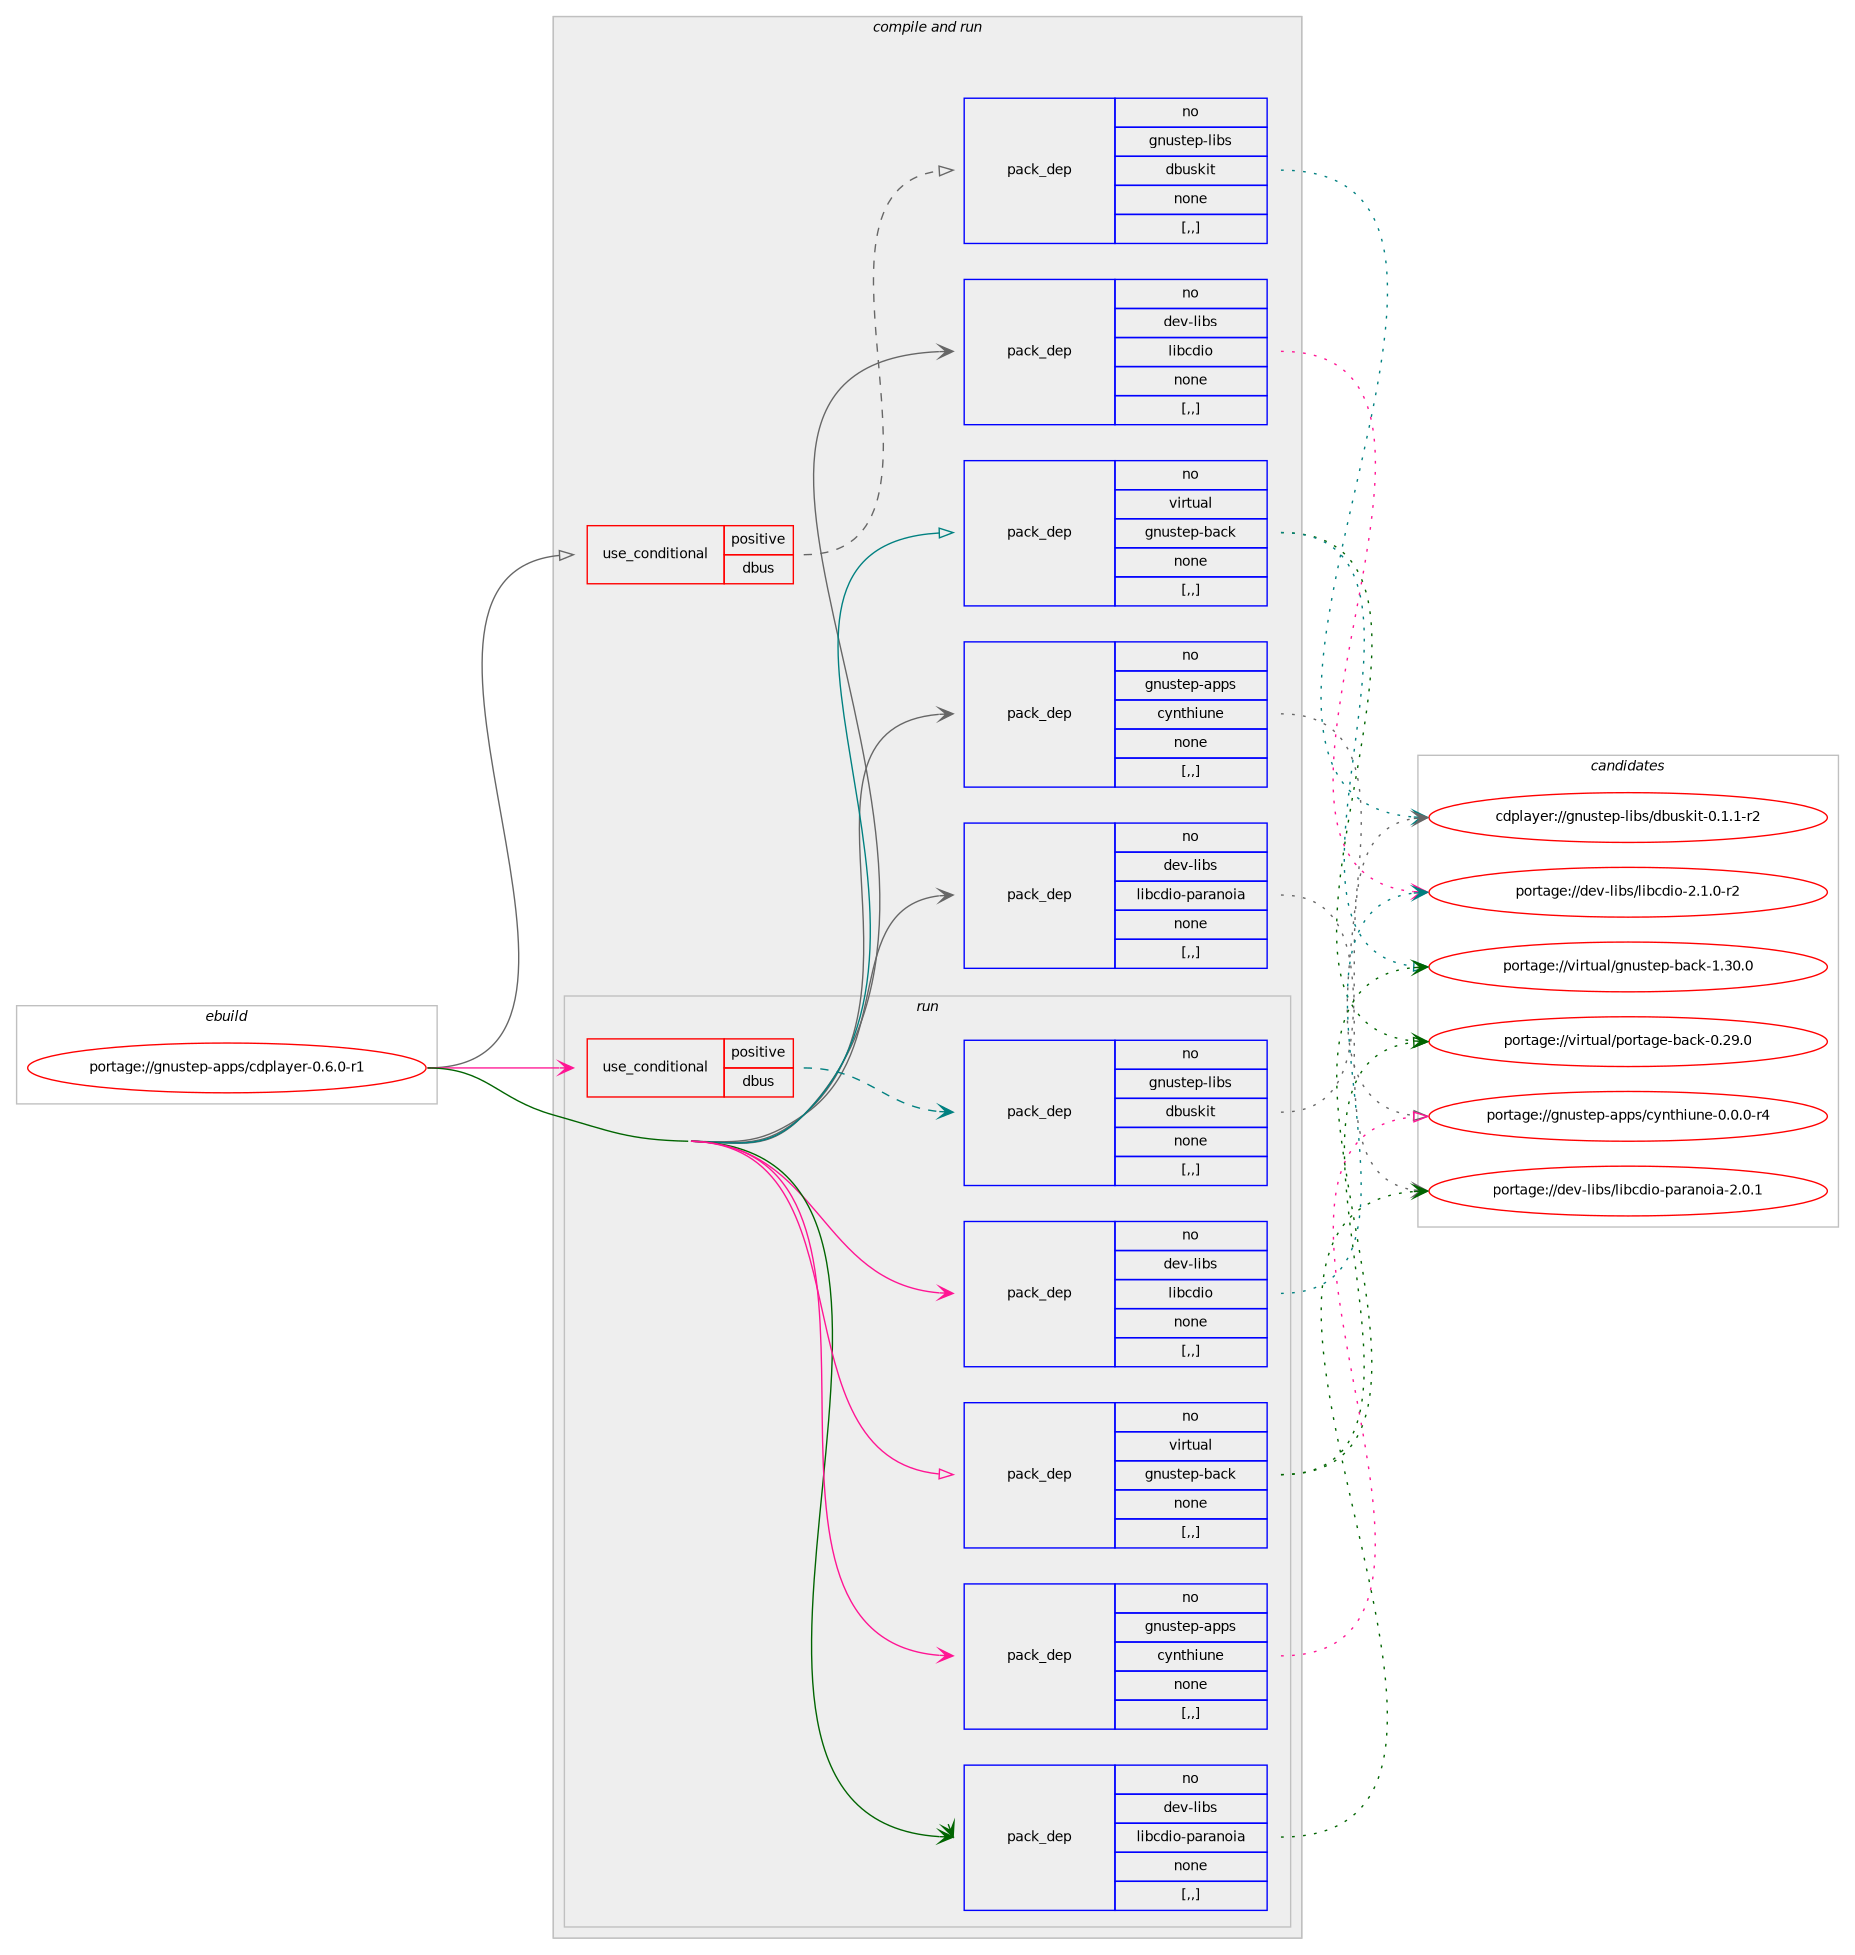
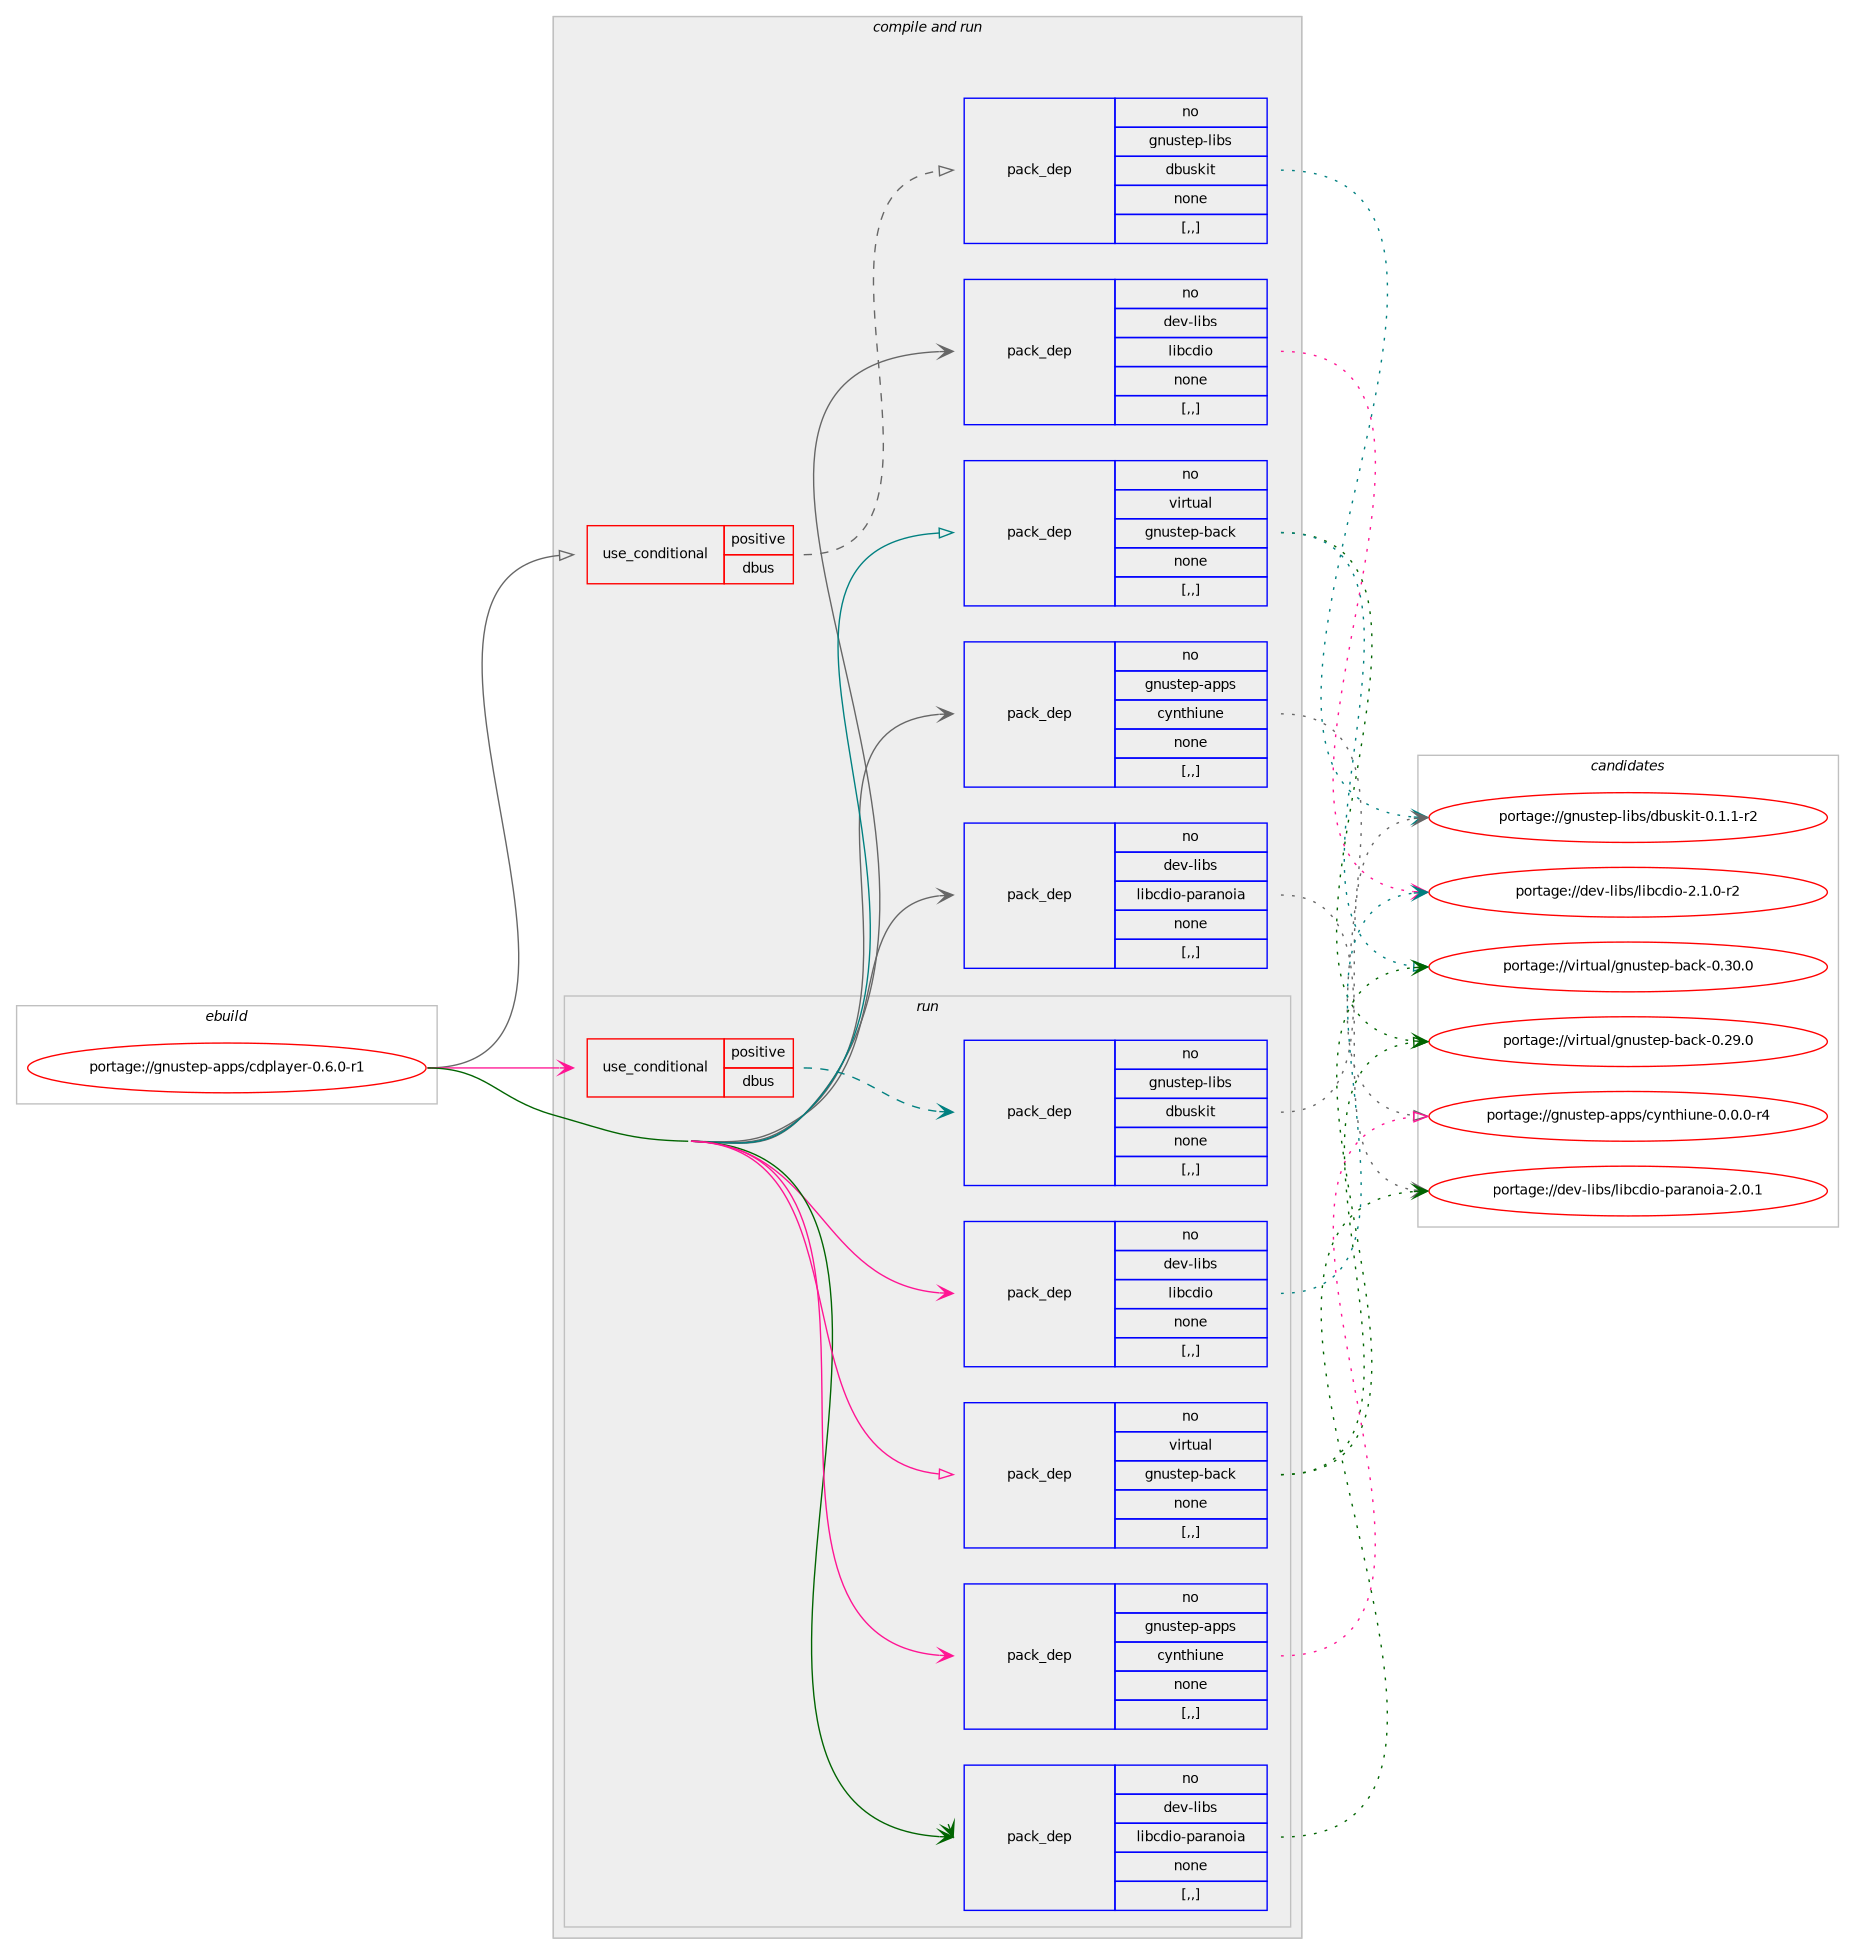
(1628, 818) -> (1628, 818)
(1628, 967) -> (1628, 967)
(1628, 1042) -> (1628, 1042)
